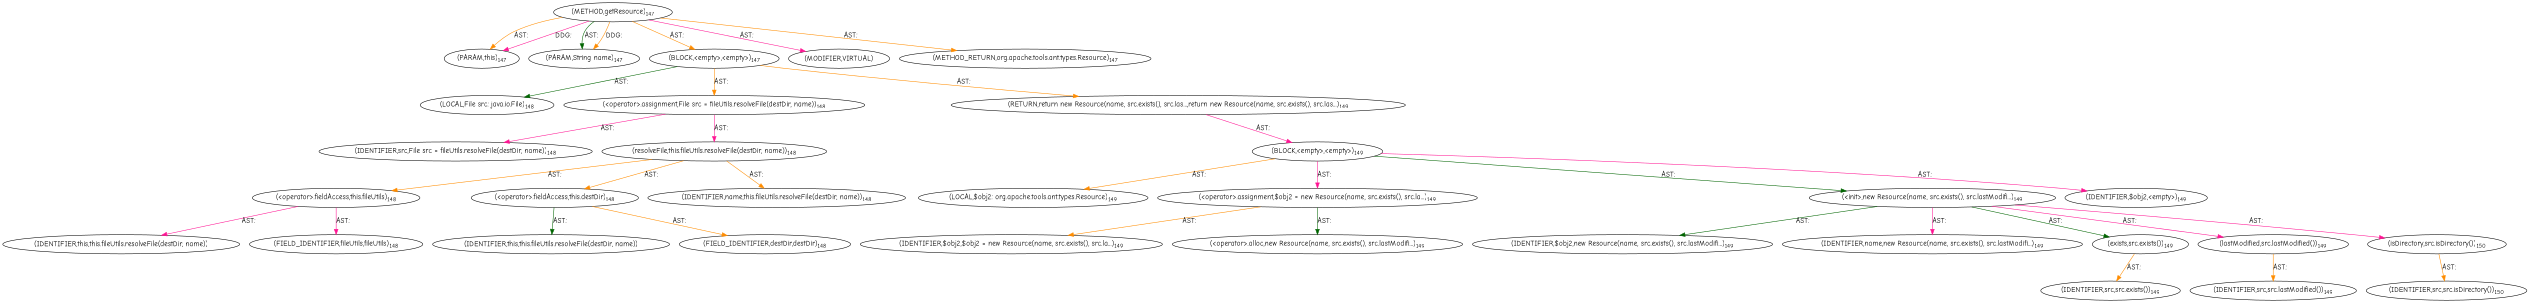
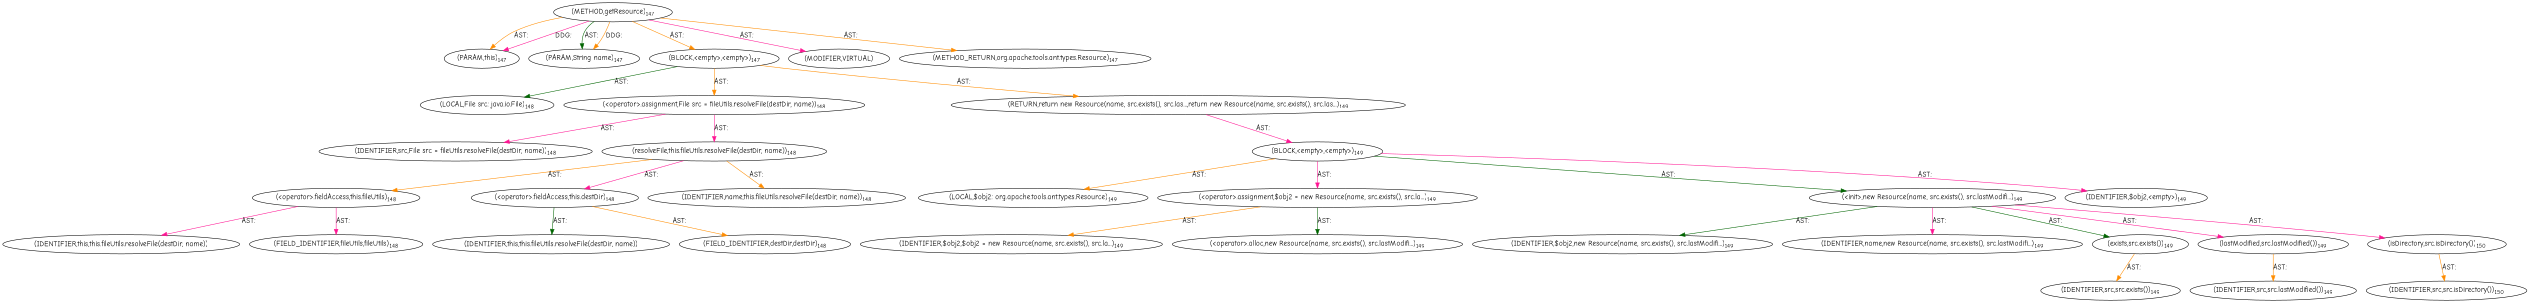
(637, 174) -> (637, 174)
